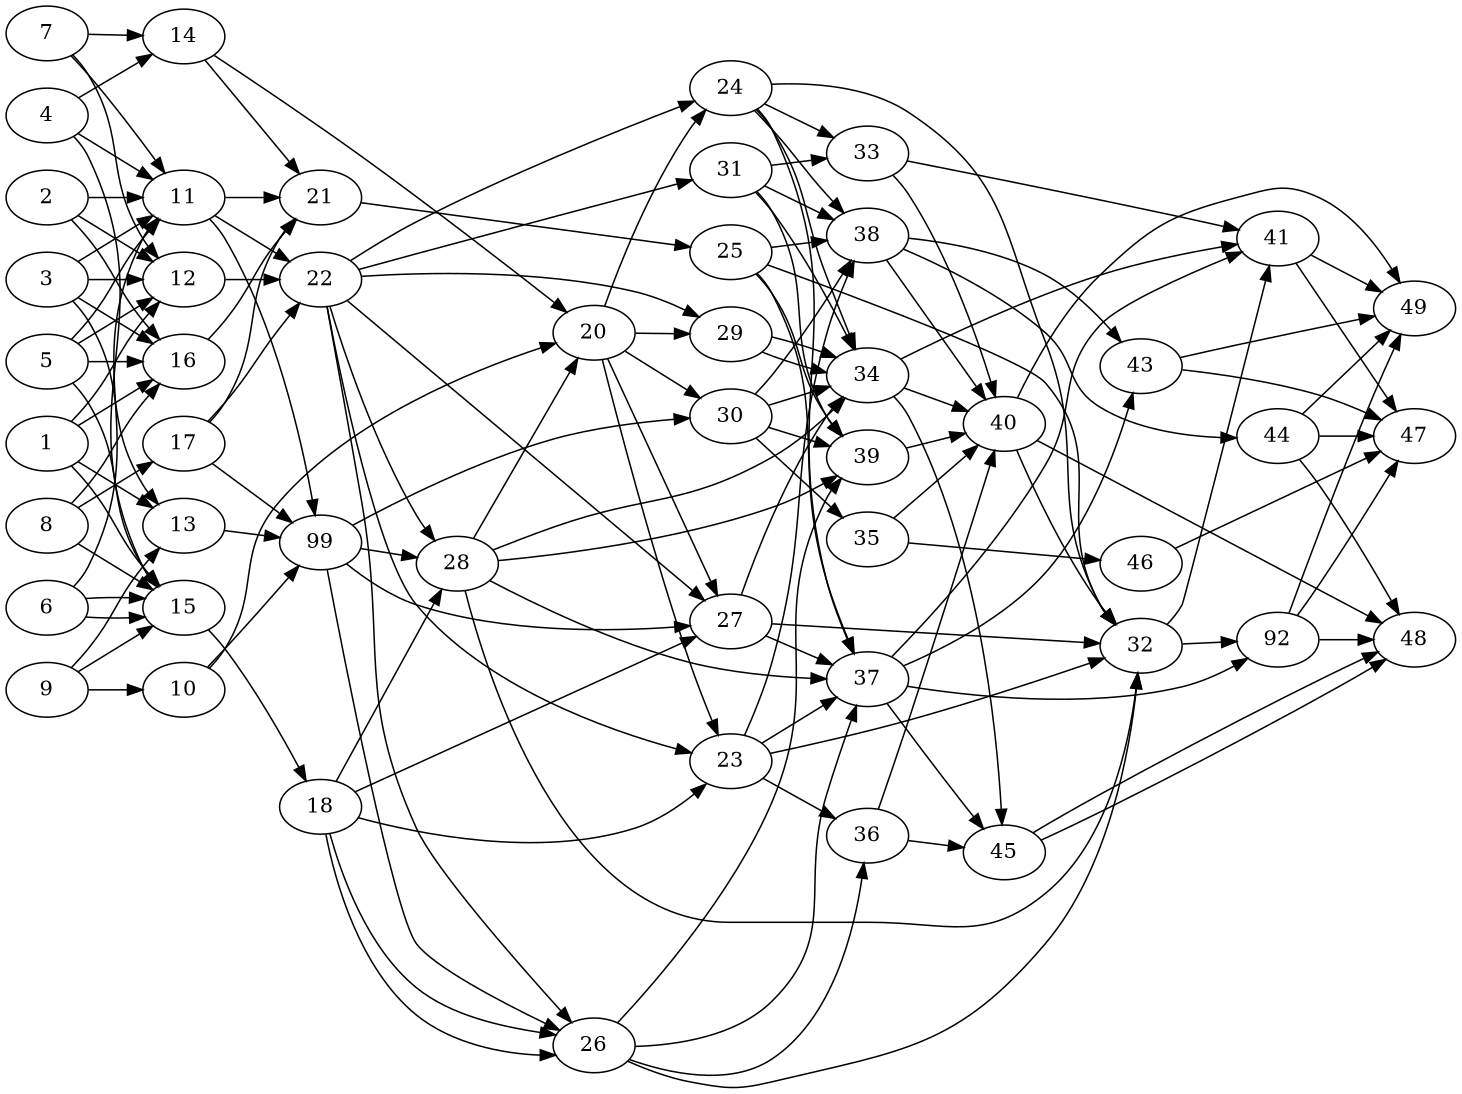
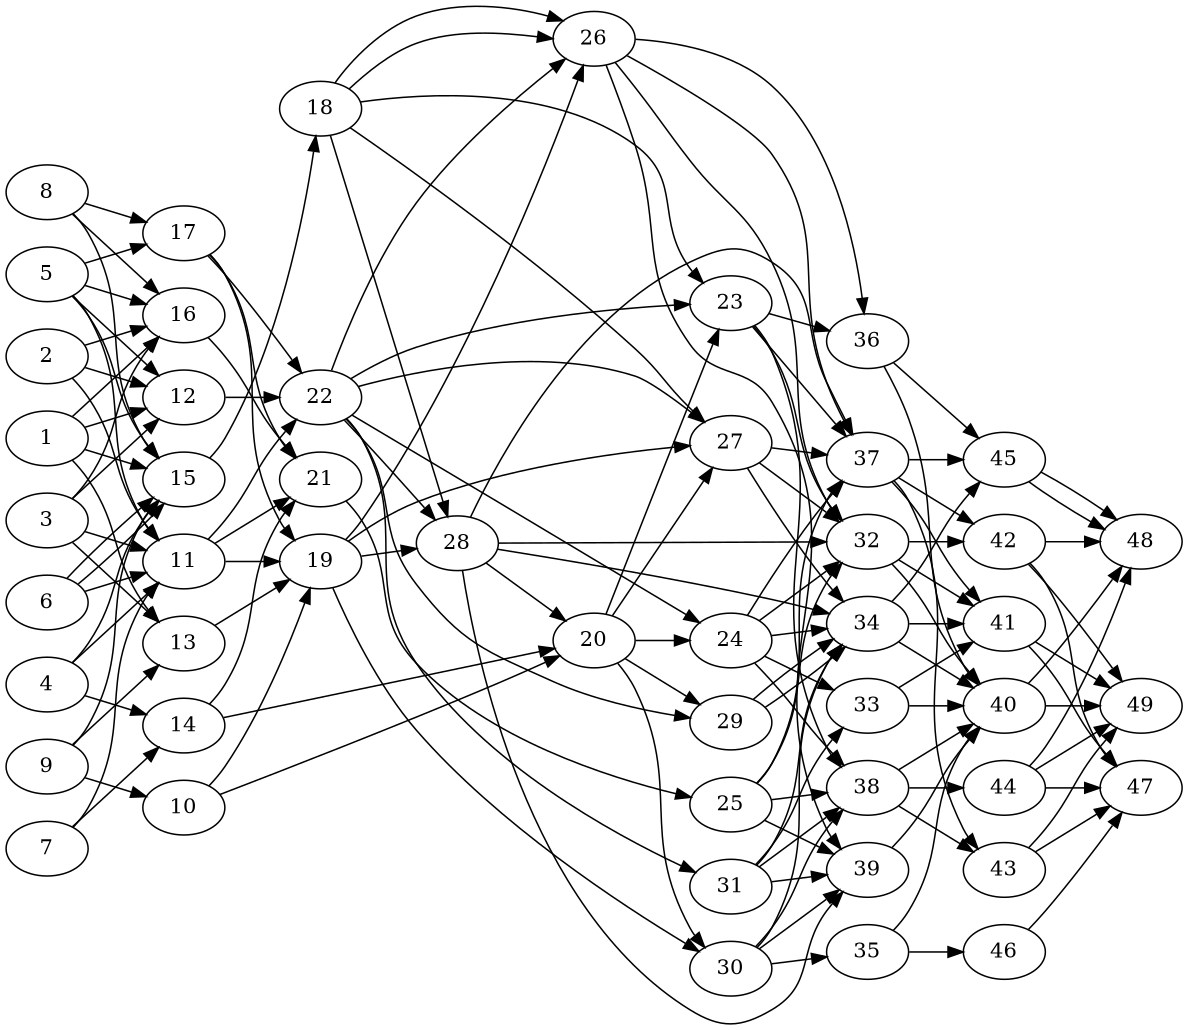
(113, 144) -> none
none -> (108, 256)
(1057, 534) -> (927, 608)
(321, 542) -> (321, 561)
(1278, 640) -> (1004, 542)
